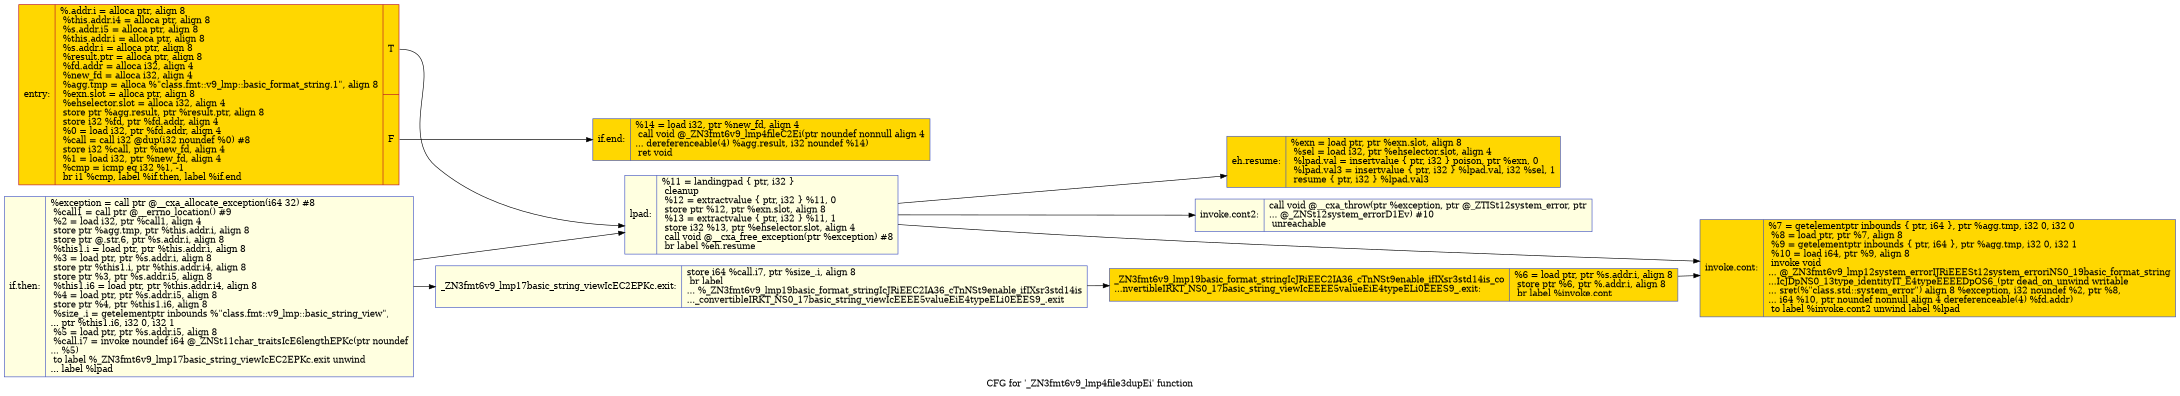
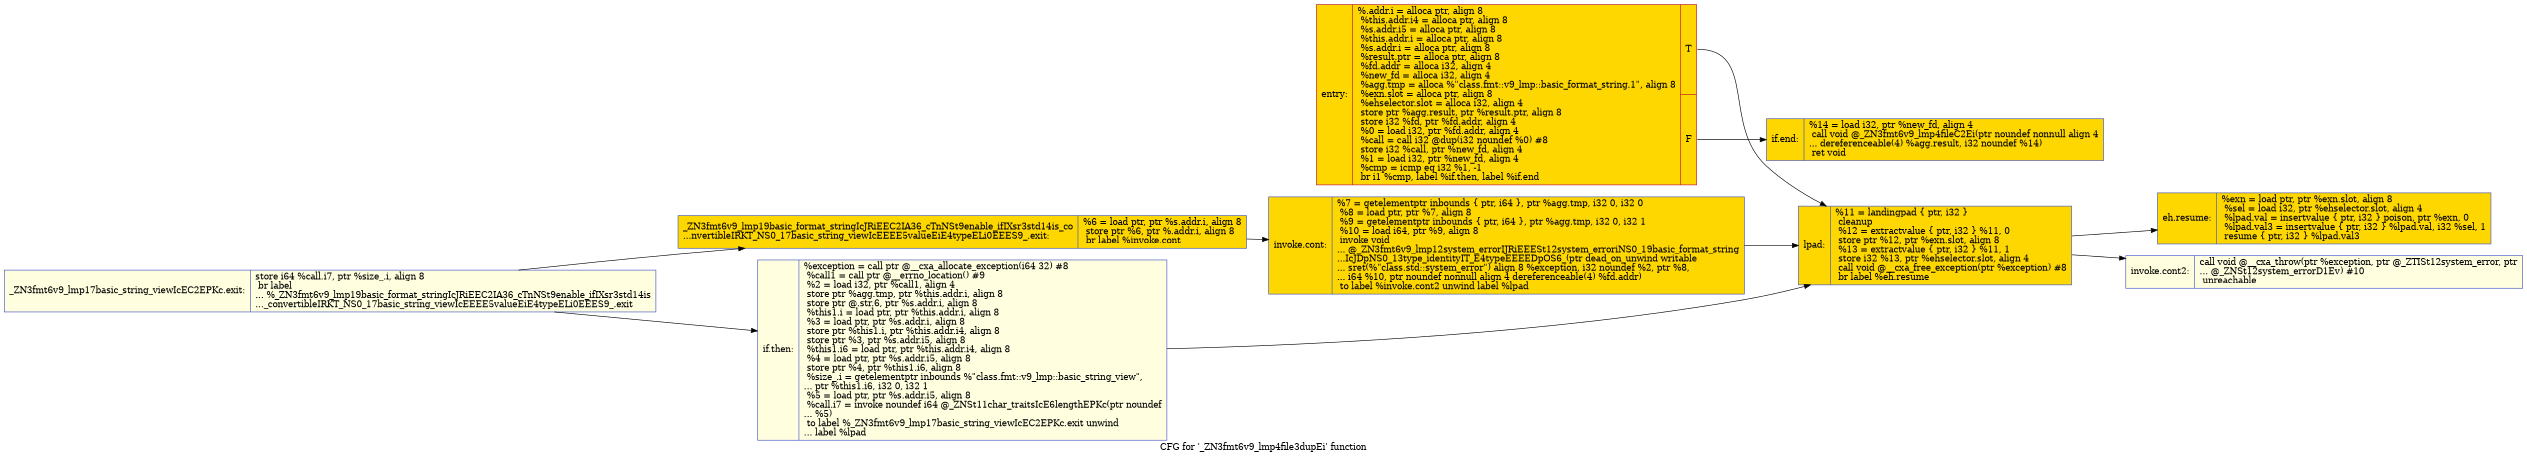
(761, 215) -> (1935, 245)
(1296, 246) -> (1768, 245)
(421, 287) -> (653, 321)
